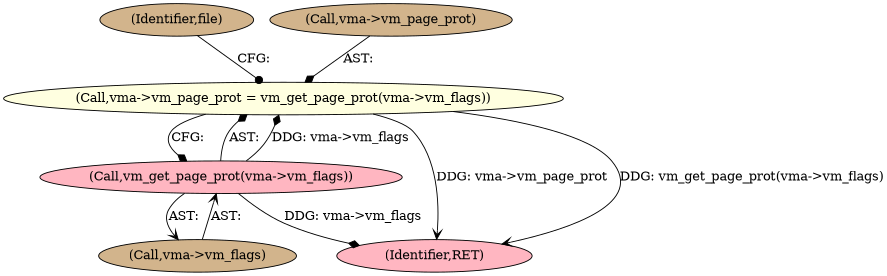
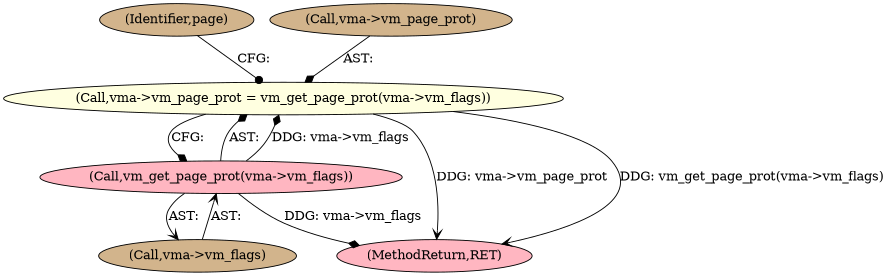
(177, 20) -> (177, 20)
(434, 256) -> (434, 256)
